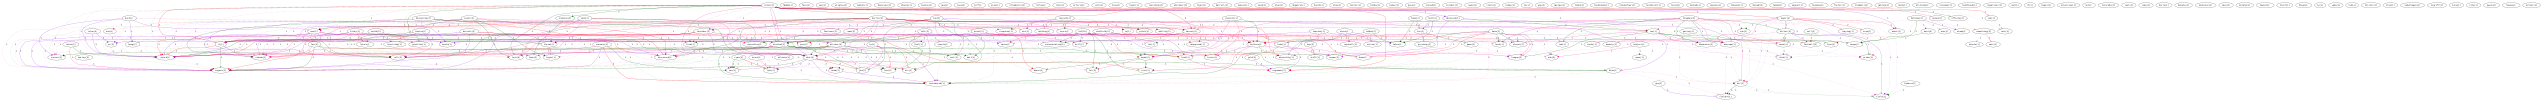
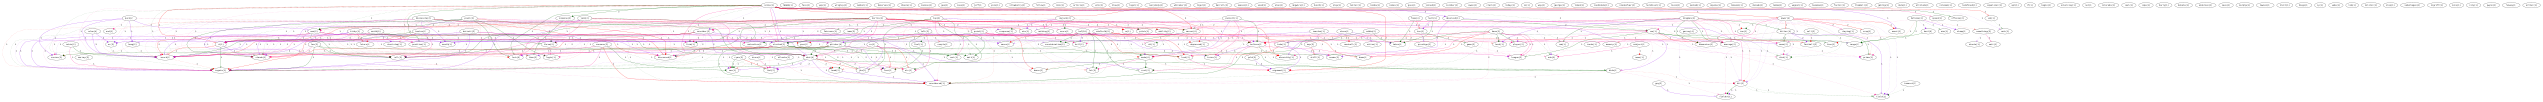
(892, 44) -> (892, 44)
